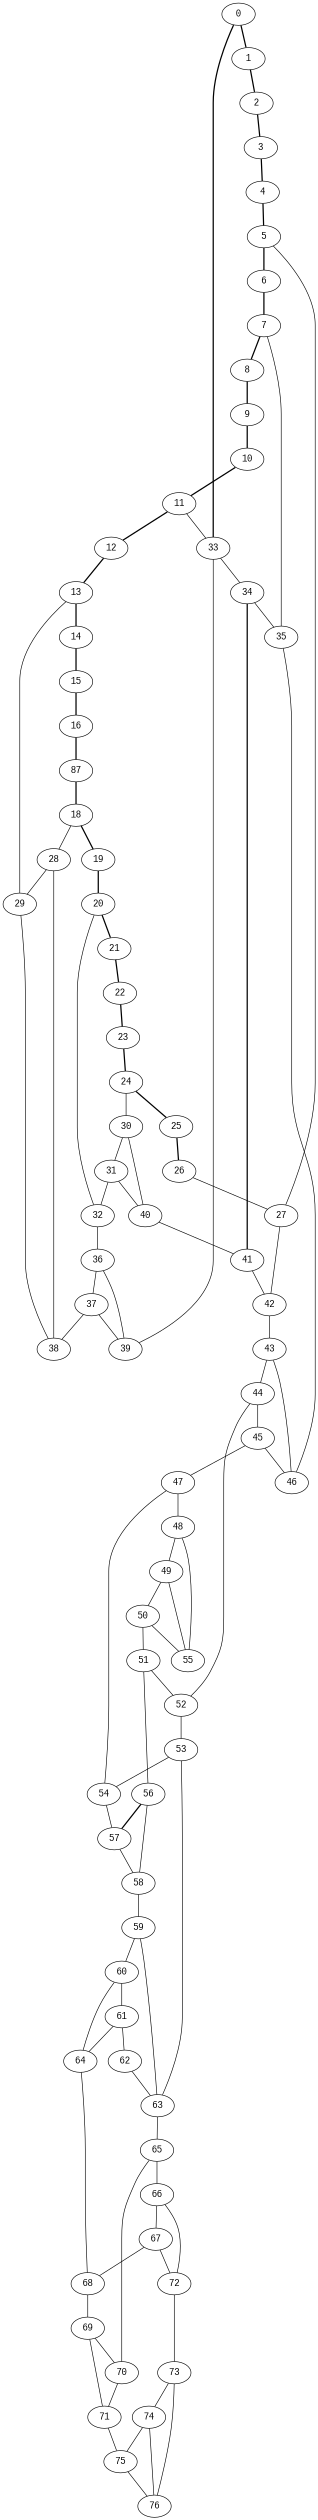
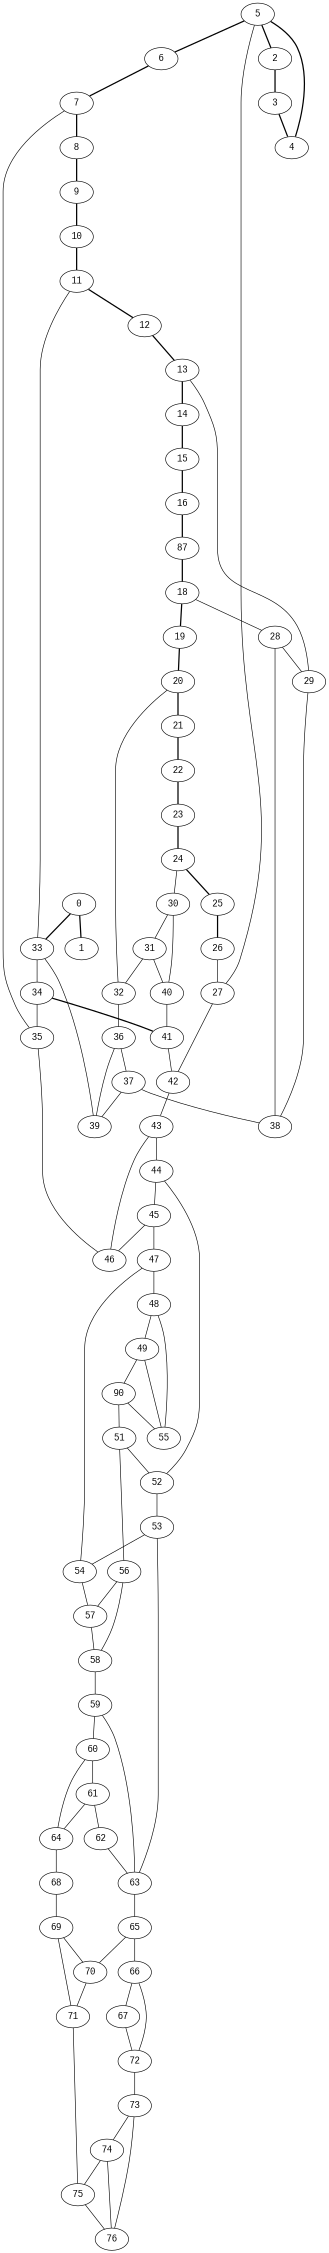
(252, 81) -> (266, 36)
(143, 1616) -> (119, 1394)
(131, 1816) -> (107, 1594)
(126, 2259) -> none
